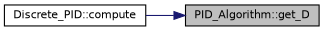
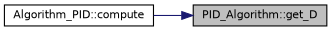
(75, 15) -> (79, 15)
